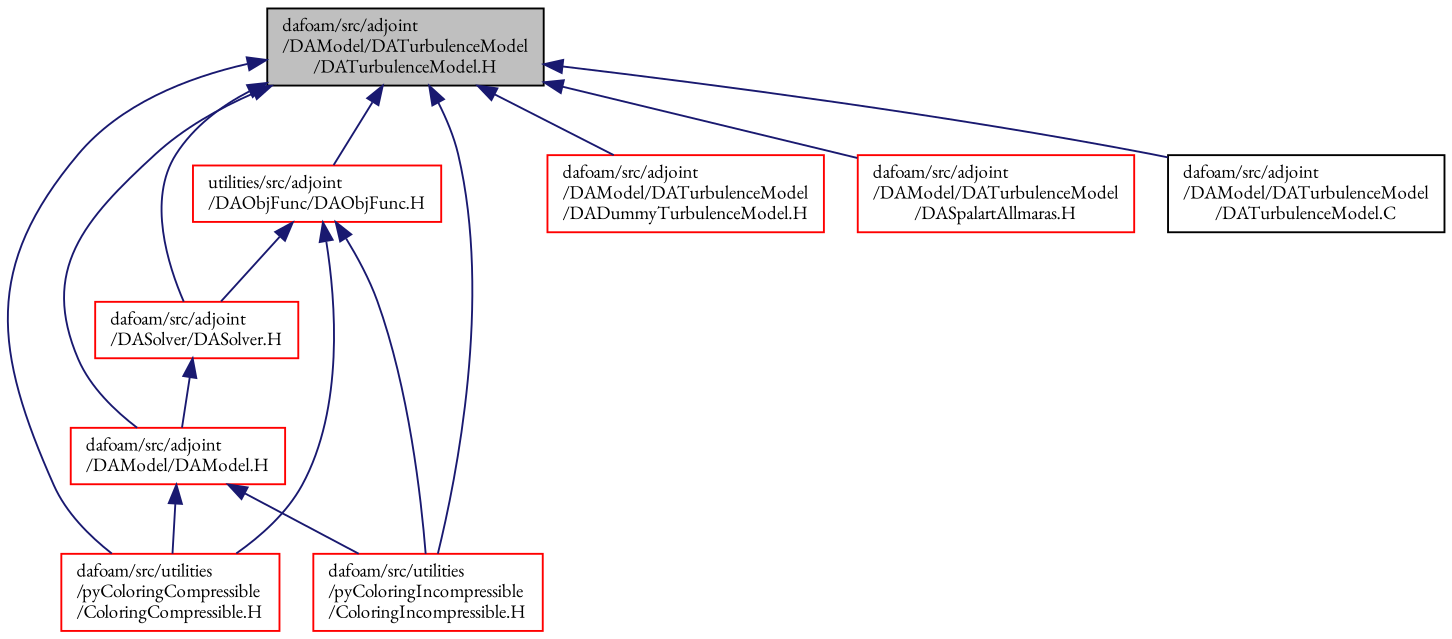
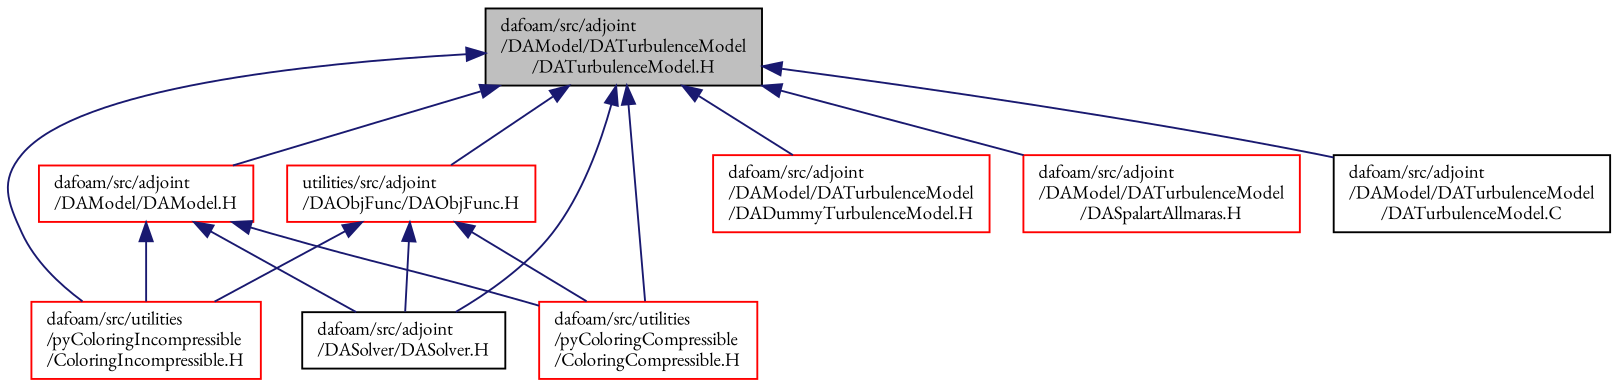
(197, 330) -> (404, 340)
(186, 402) -> (291, 276)
